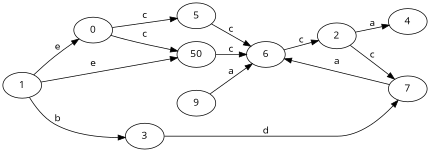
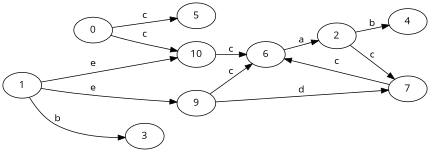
(372, 23) -> (372, 23)
(228, 33) -> none
(301, 40) -> (301, 40)
(196, 54) -> (196, 54)
(53, 58) -> (105, 96)
(337, 61) -> (337, 61)
(231, 71) -> (231, 71)
(284, 136) -> (298, 96)
